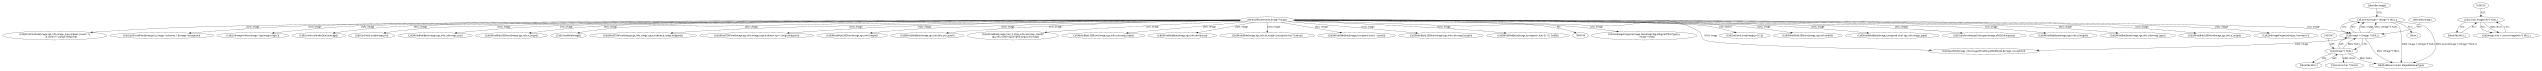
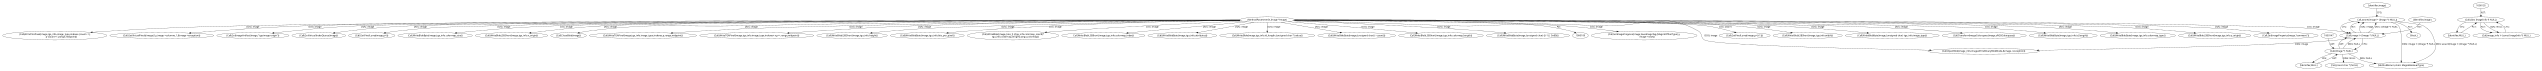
(2481, 20) -> (2481, 20)
(2376, 53) -> none
